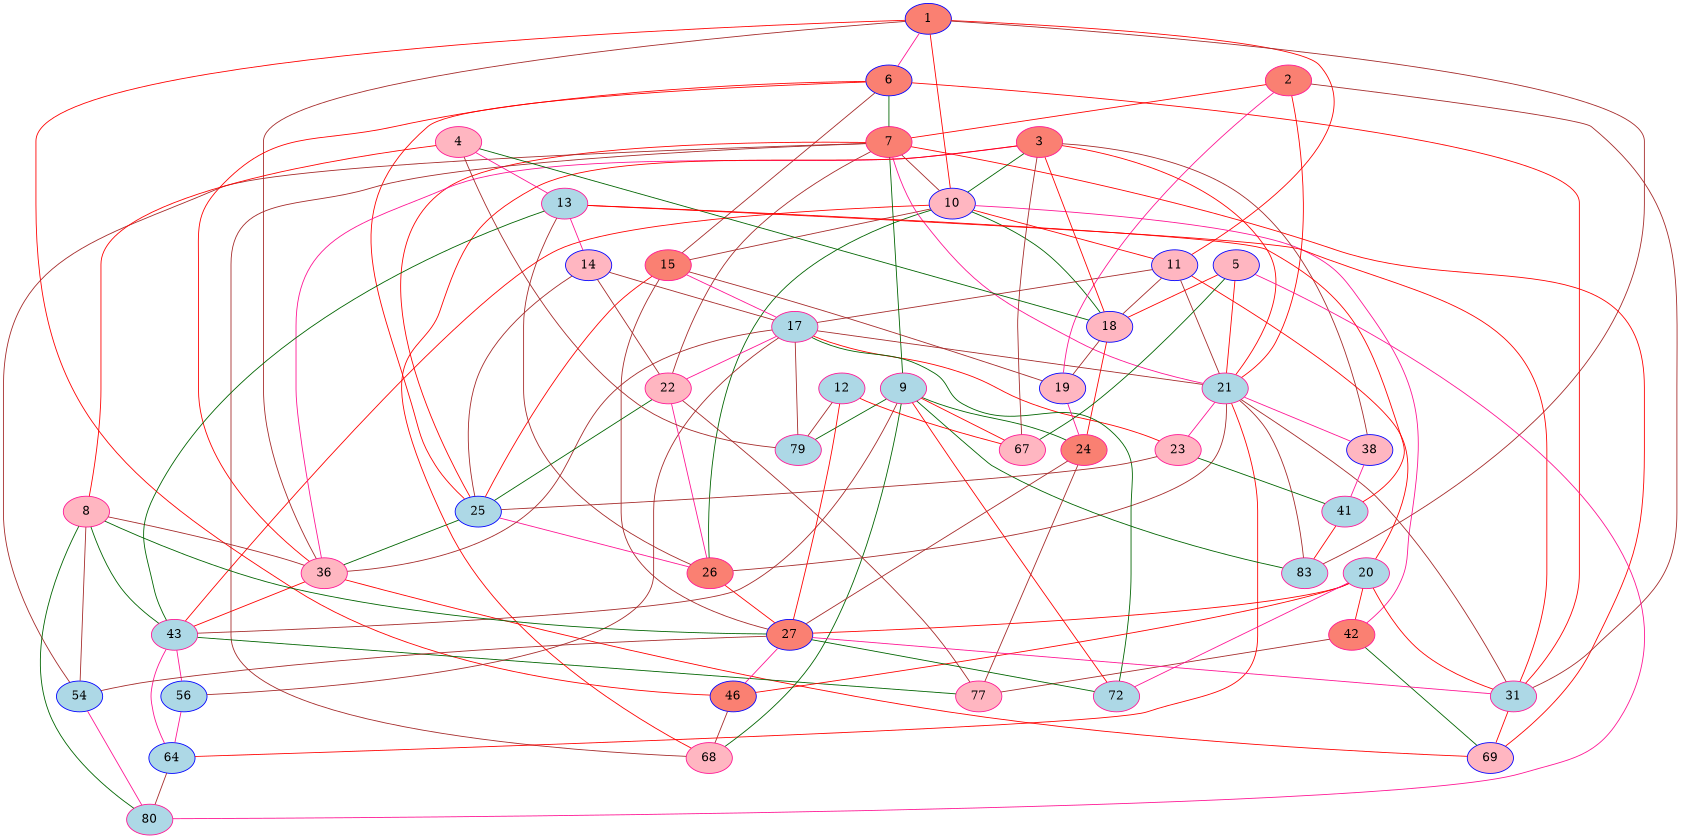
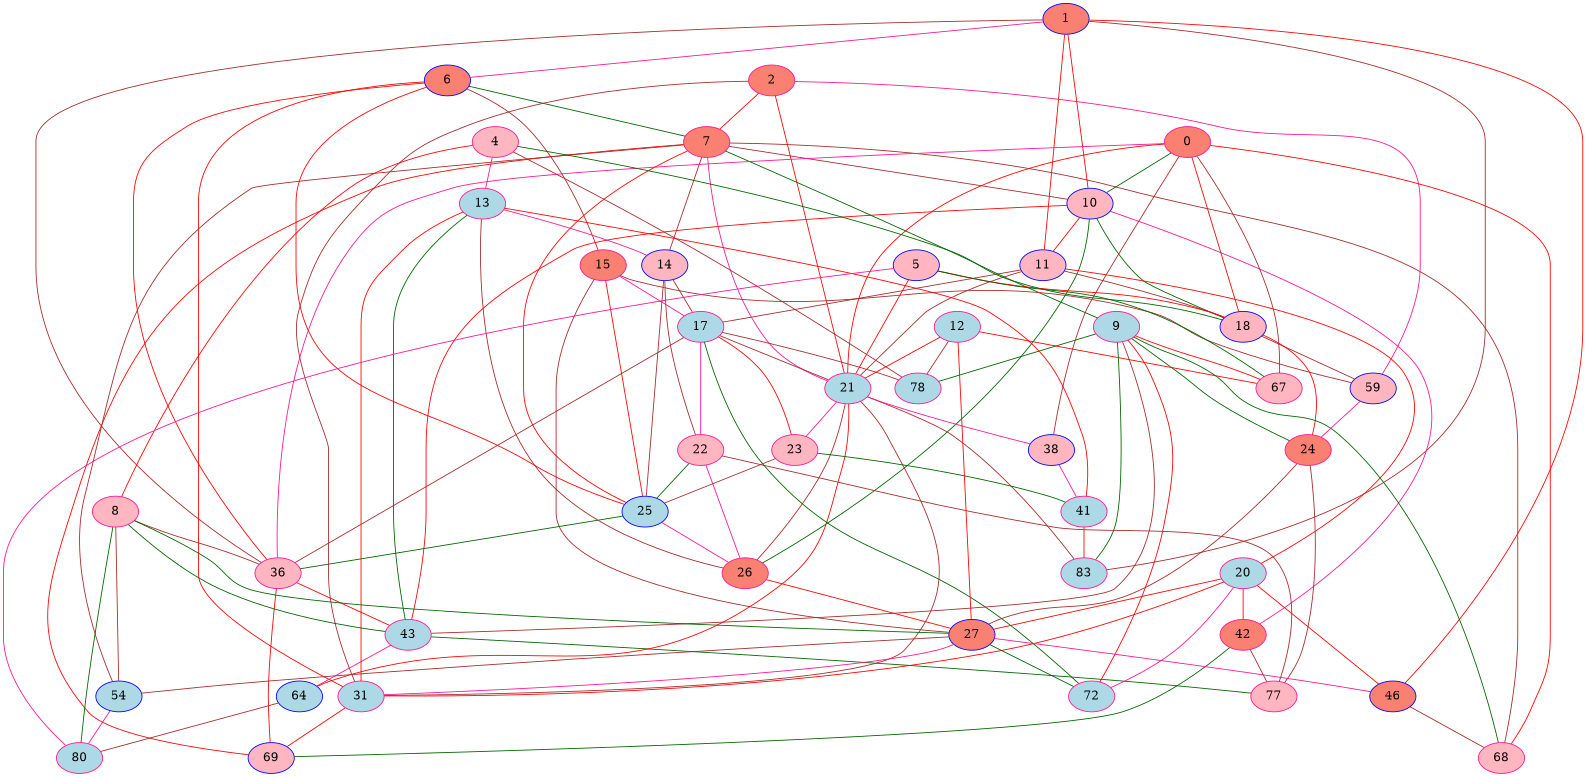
(1040, 142) -> (1188, 142)
(810, 234) -> none
(746, 239) -> (686, 204)
none -> (903, 358)
(1063, 388) -> (1373, 388)
(798, 450) -> (918, 388)
(184, 696) -> none
